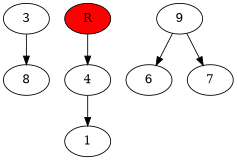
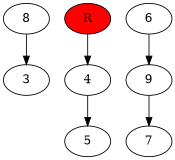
(26, 45) -> (26, 45)
(166, 46) -> (149, 45)
(88, 141) -> (88, 141)
